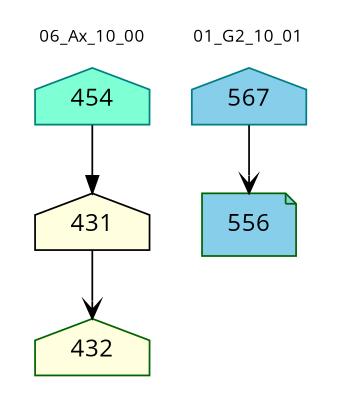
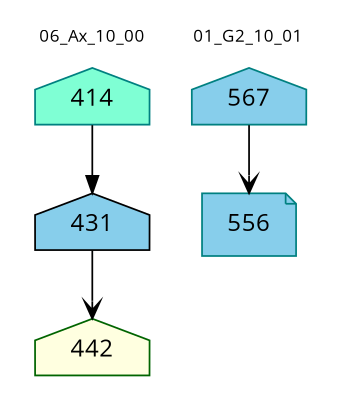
(92, 99) -> (92, 99)
(92, 225) -> (92, 225)
(249, 225) -> (249, 225)
(92, 350) -> (92, 350)
